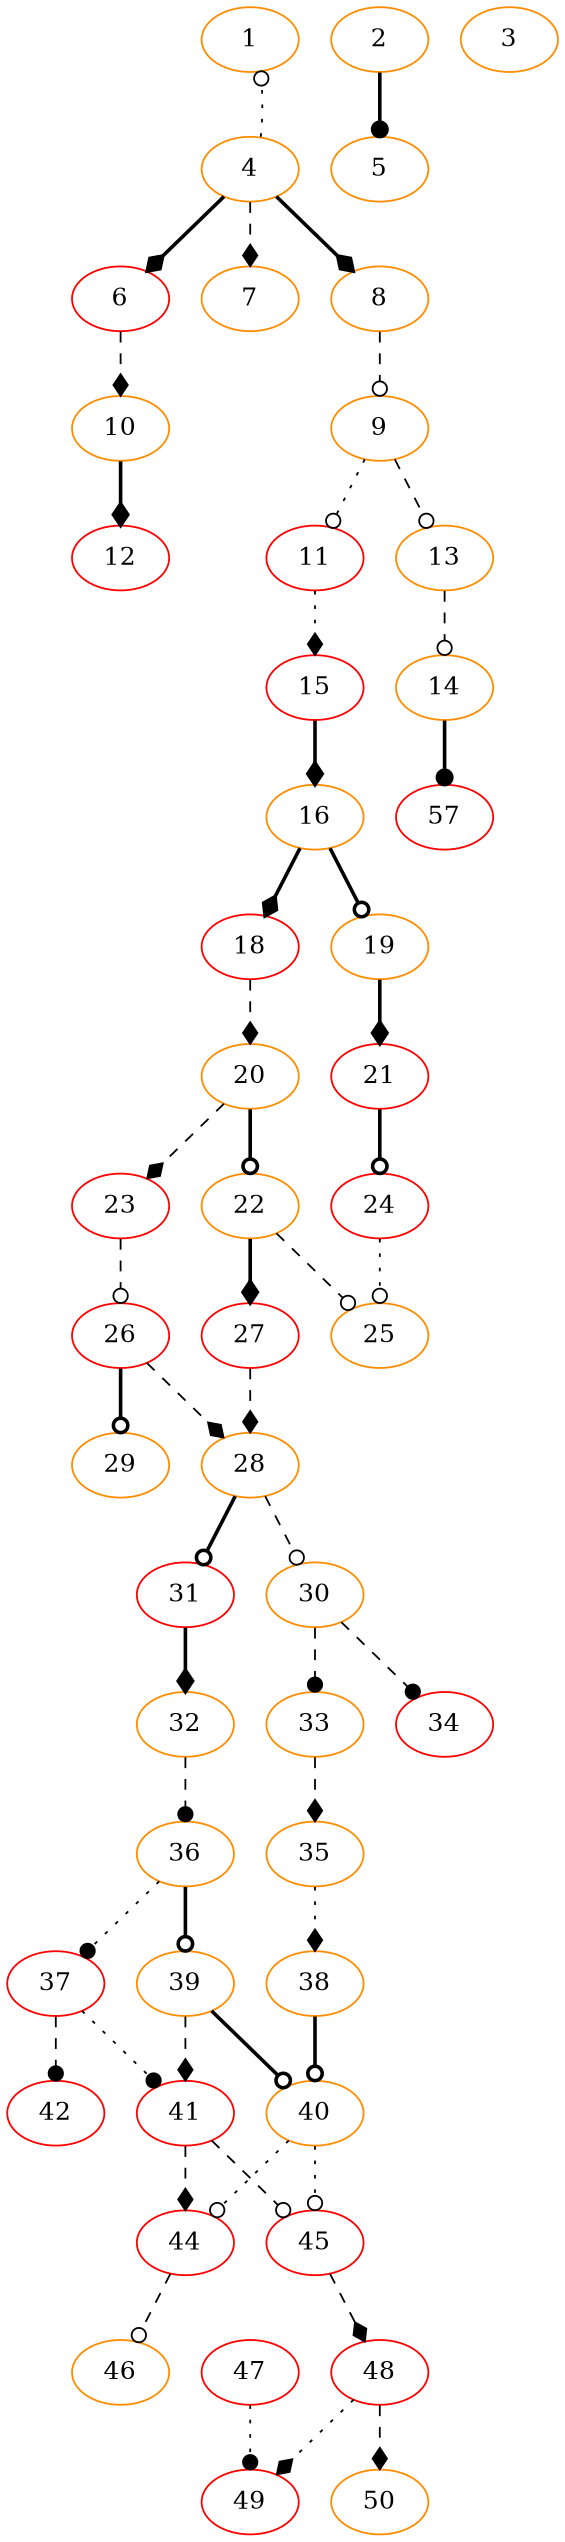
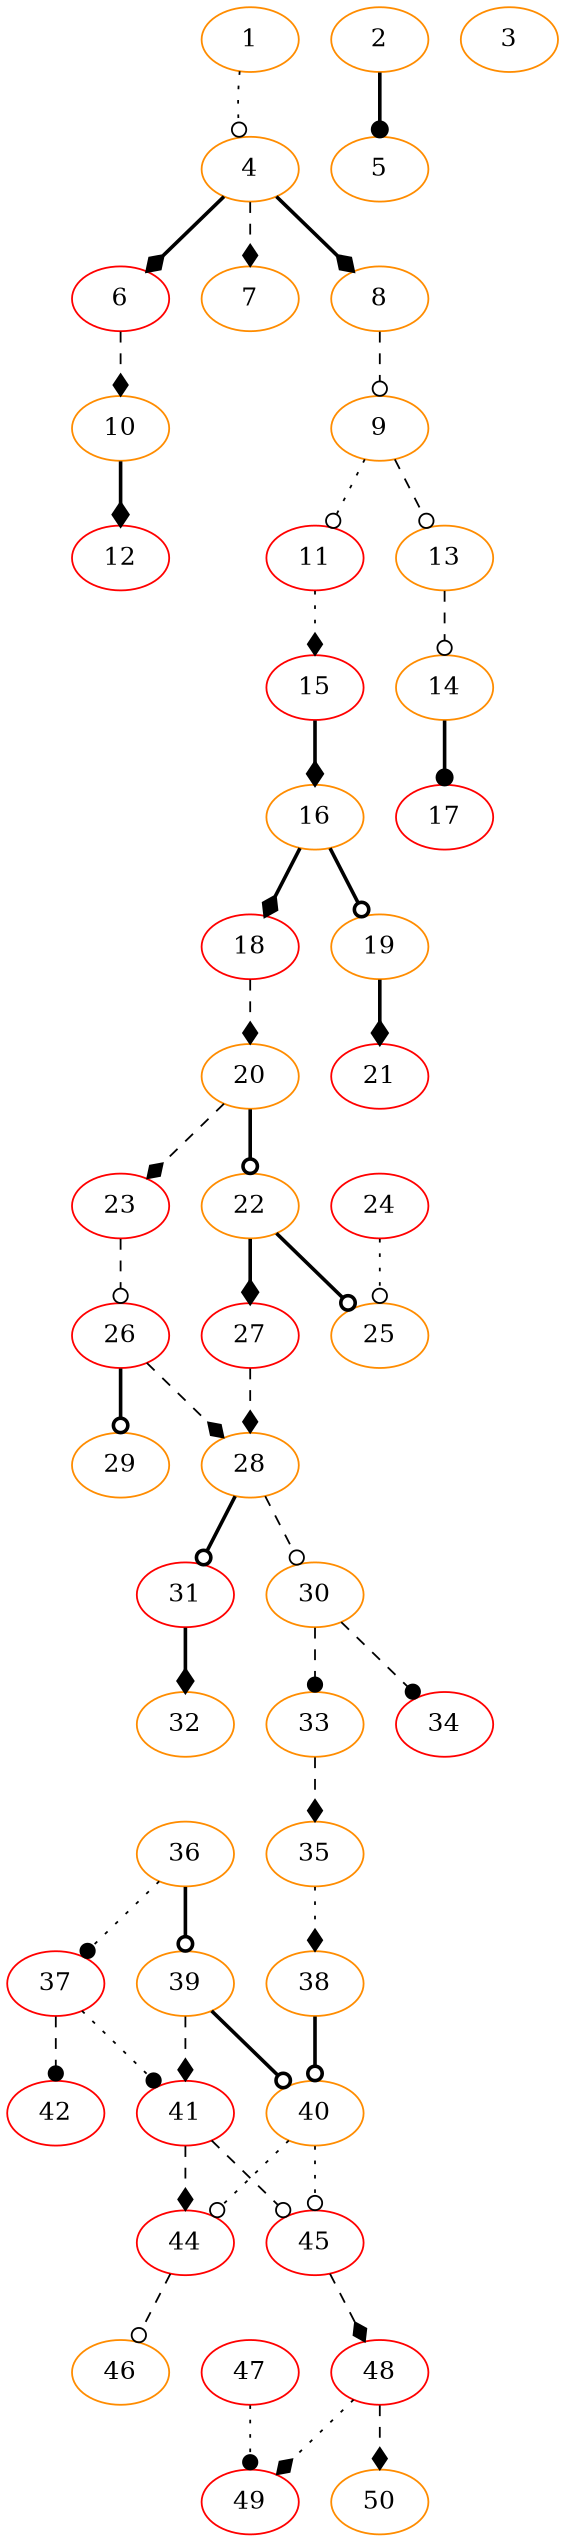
(262, 111) -> (238, 97)
(445, 817) -> (445, 817)
(380, 1134) -> none
(310, 1265) -> (310, 1265)
(185, 1782) -> none
